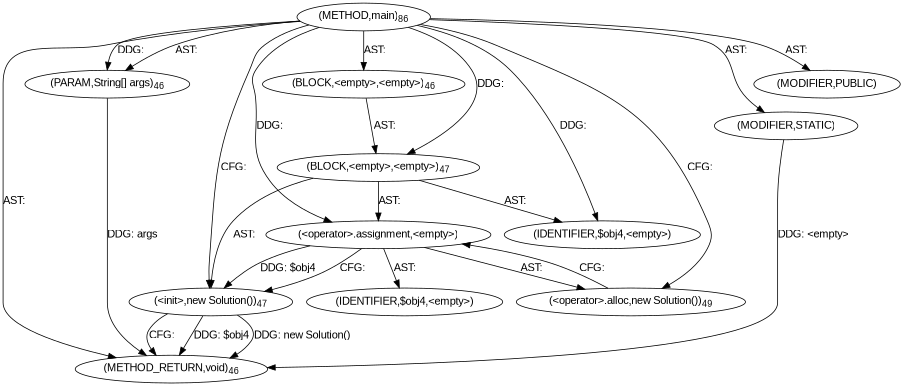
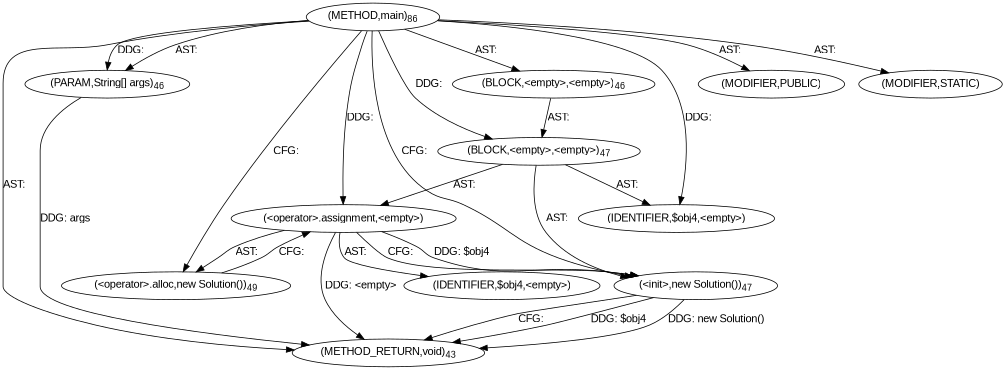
(614, 350) -> (322, 289)
(234, 368) -> (451, 352)
